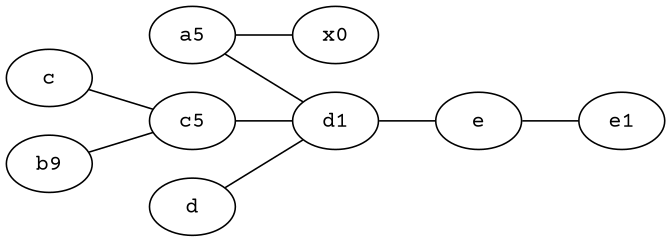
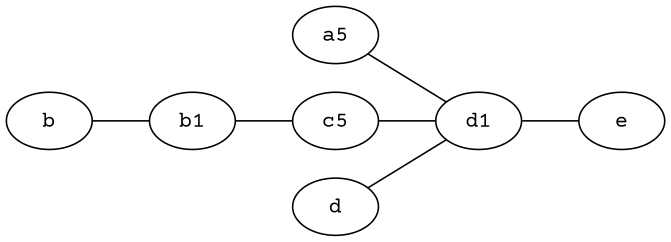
(336, 35) -> none
(49, 78) -> none
none -> (49, 121)
(622, 121) -> none
(49, 164) -> (192, 121)
